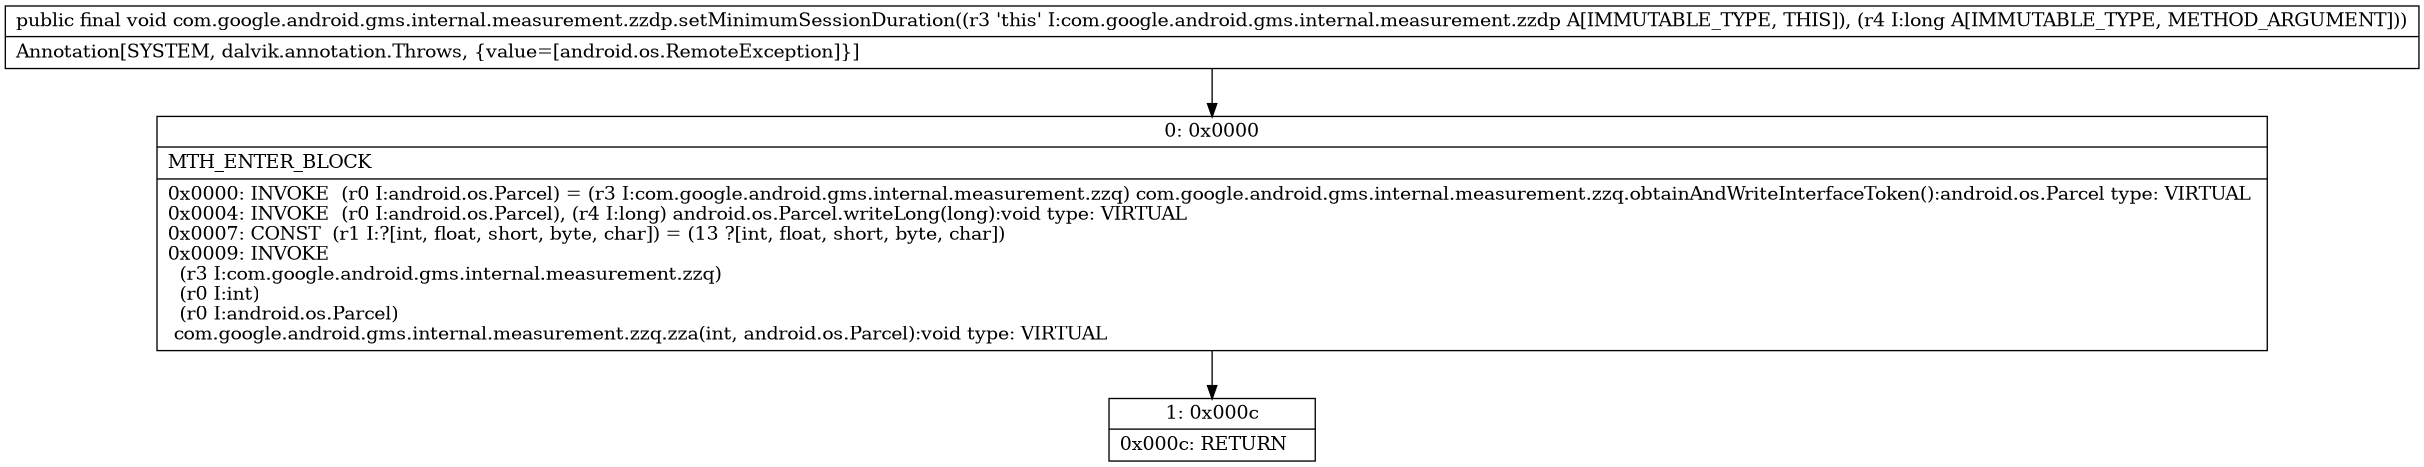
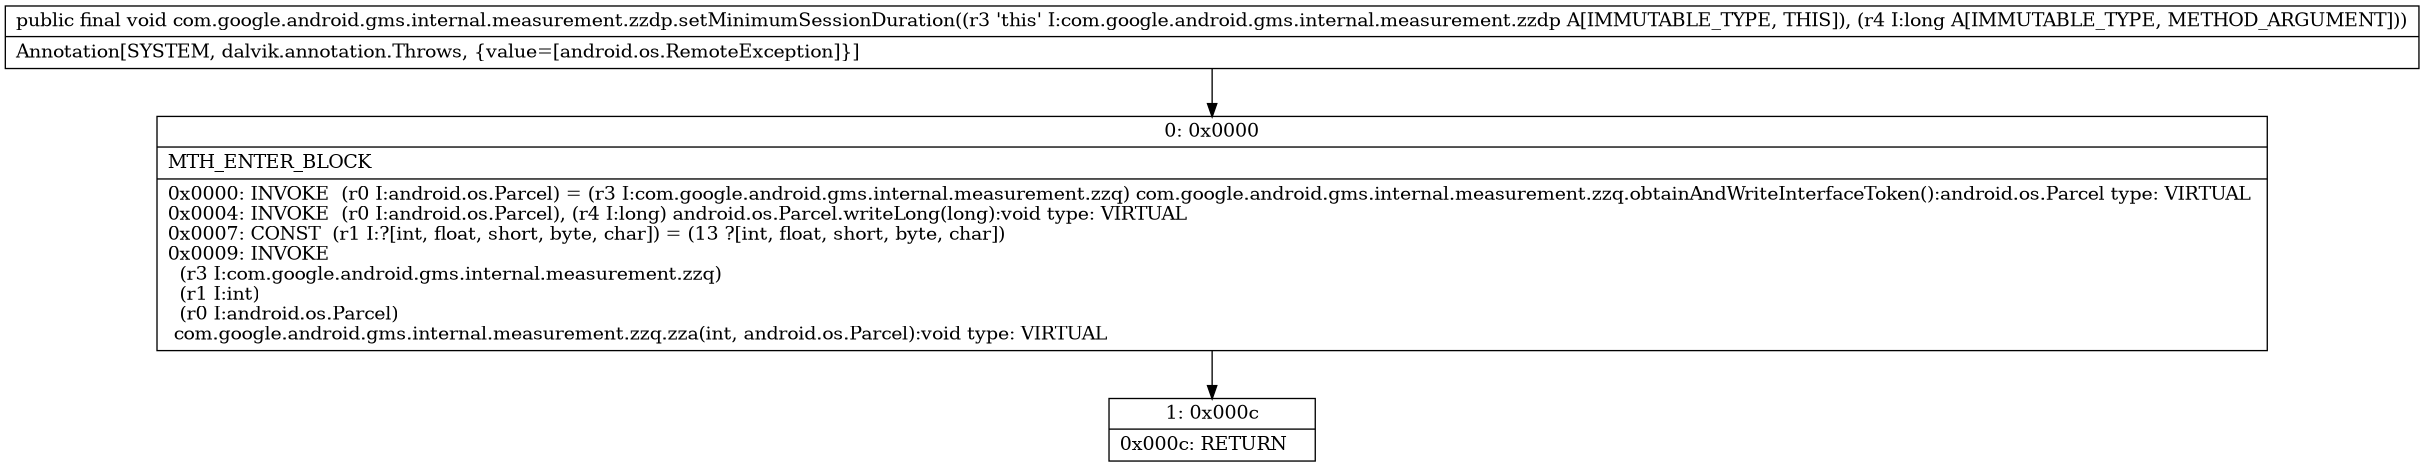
(214, 294) -> (214, 294)
